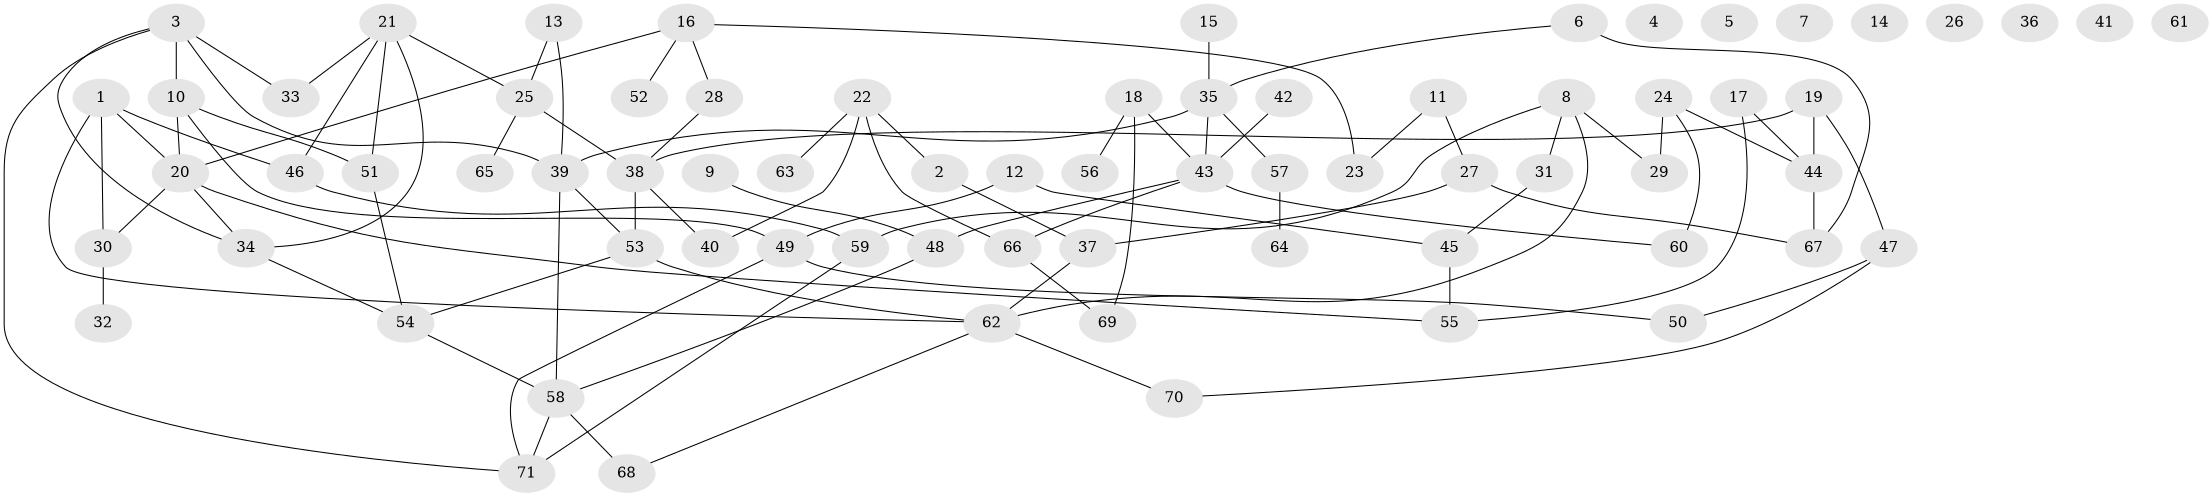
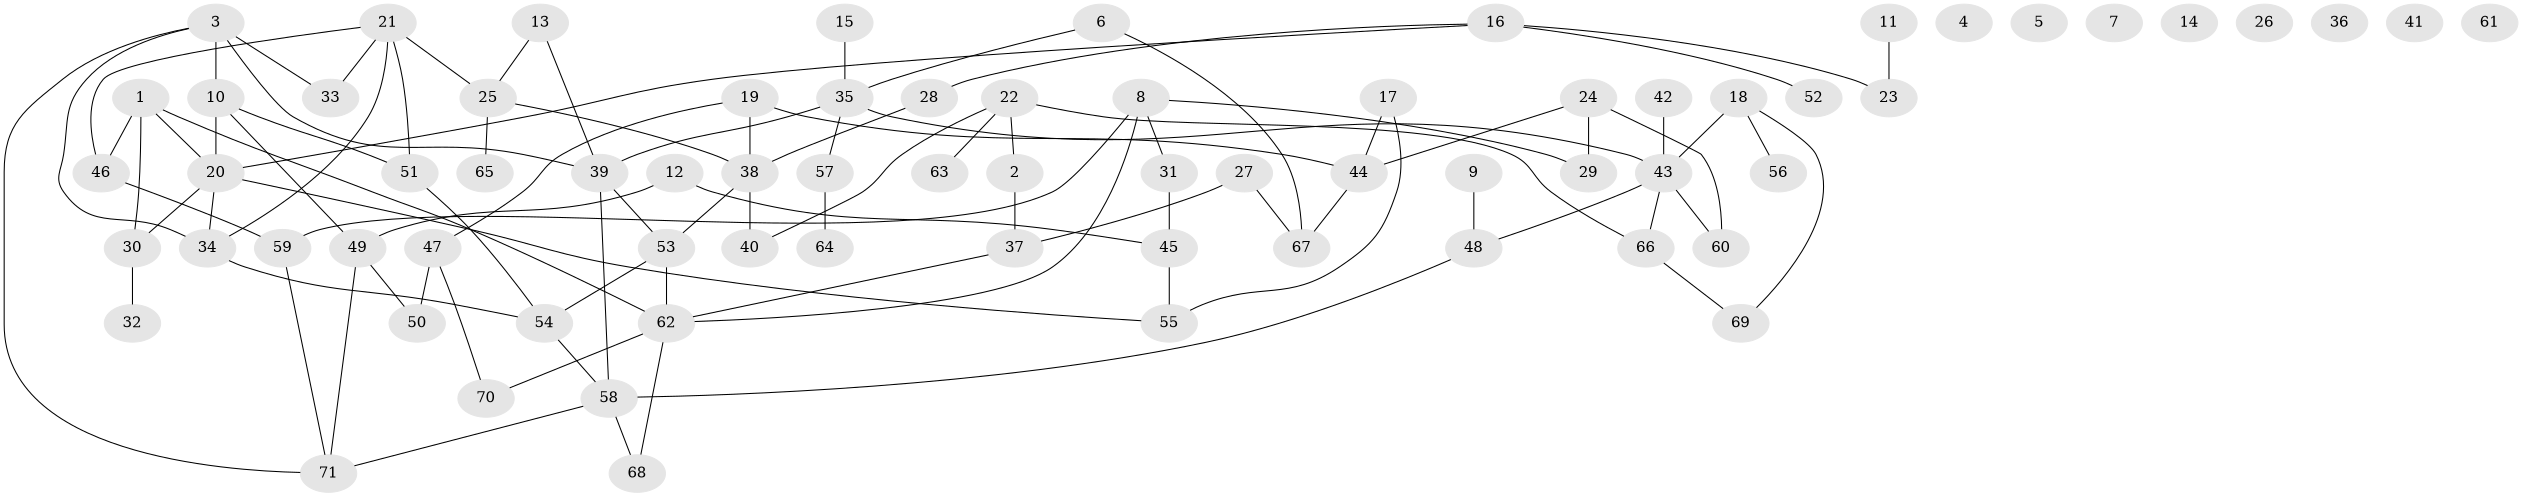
(1452, 132) -> none
